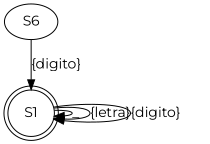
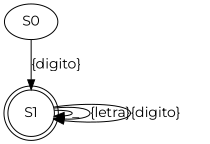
(31, 22) -> (31, 22)
